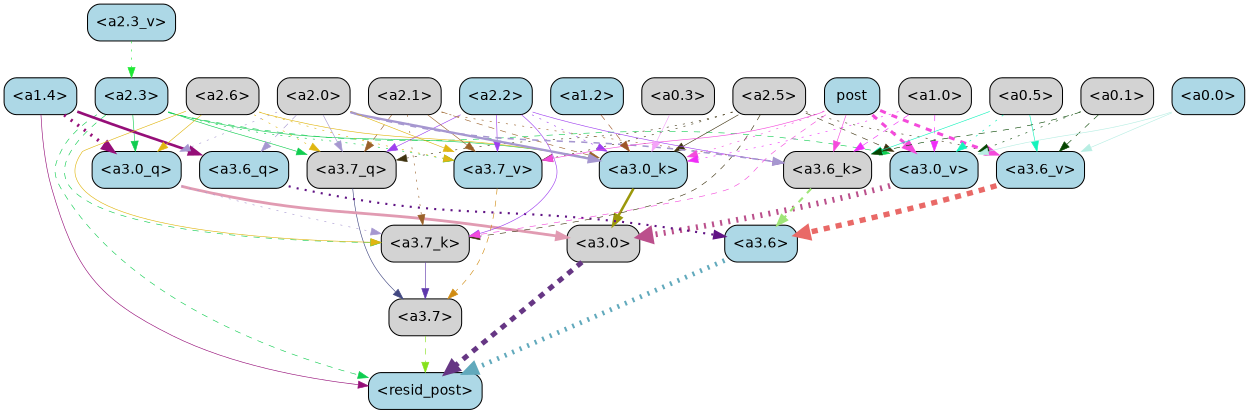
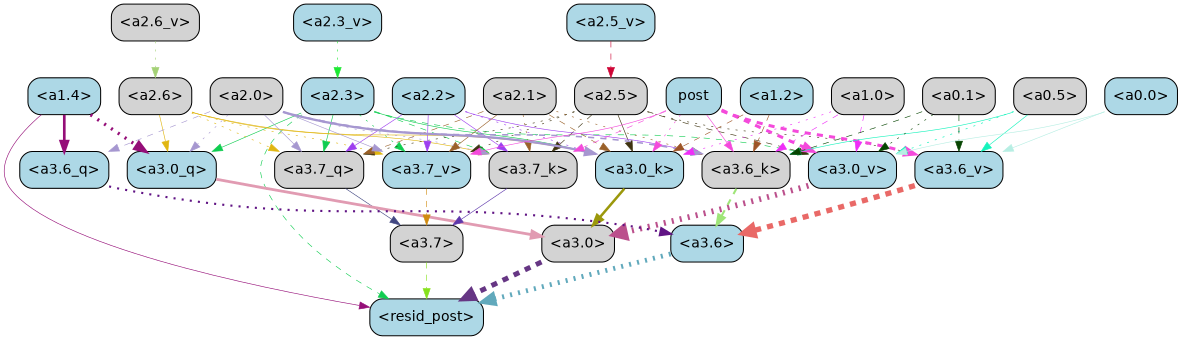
none -> (155, 23)
none -> (611, 23)
(678, 96) -> none
none -> (763, 128)
(397, 130) -> (328, 130)
(281, 211) -> (381, 133)
